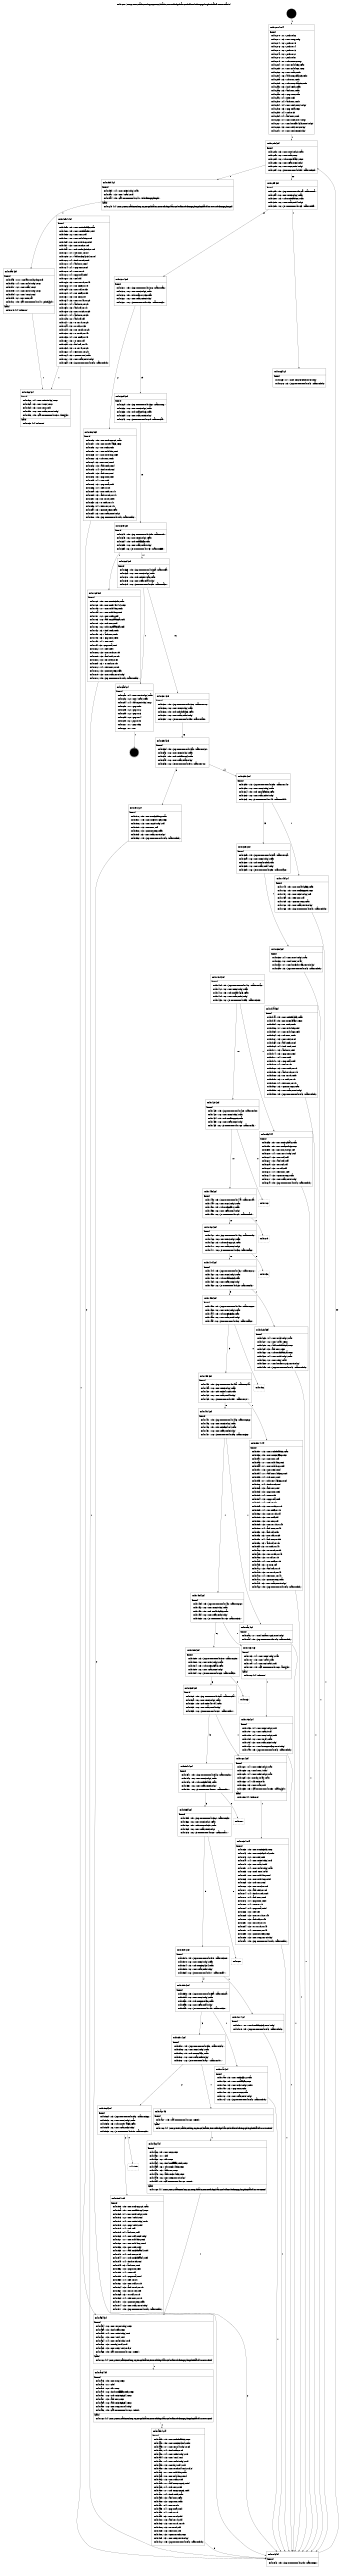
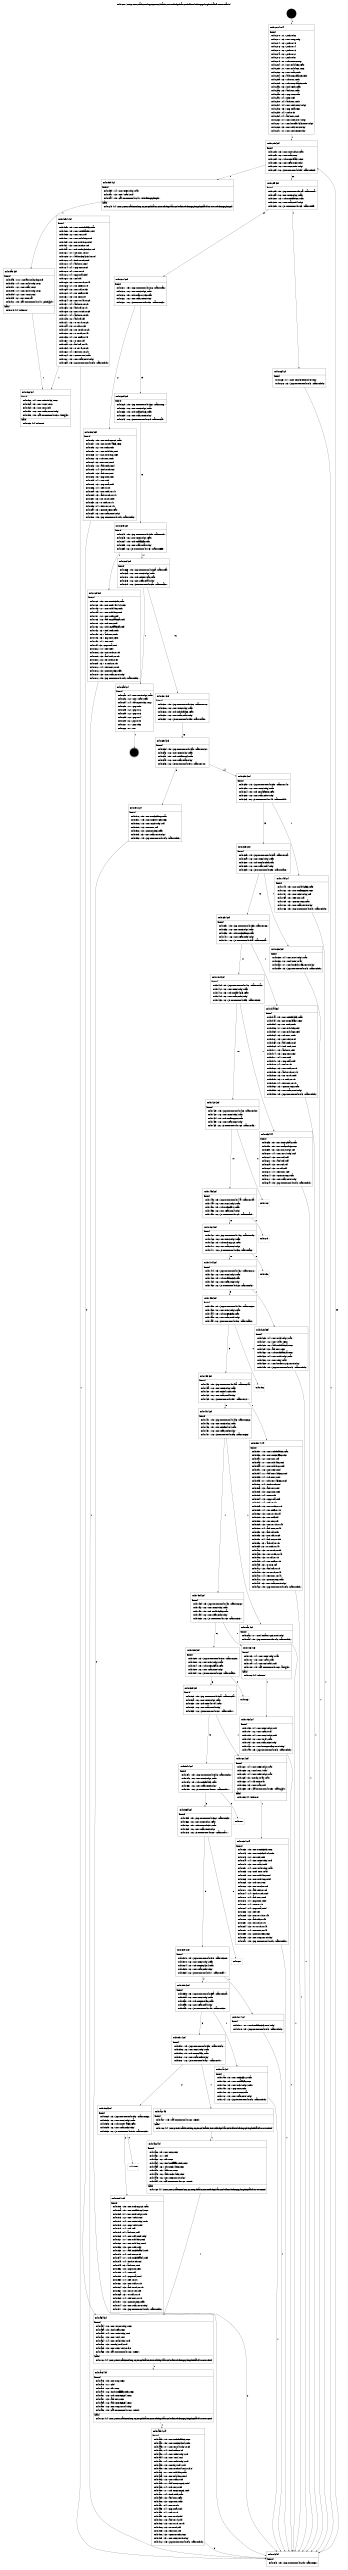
none -> (243, 929)
none -> (330, 1469)
